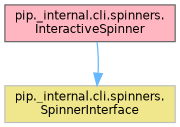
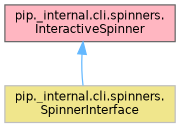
(98, 58) -> (82, 70)
